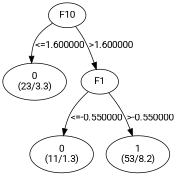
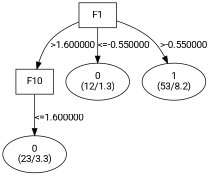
(67, 15) -> (35, 82)
(86, 44) -> (54, 37)
(100, 82) -> (98, 15)
(62, 154) -> (98, 82)
